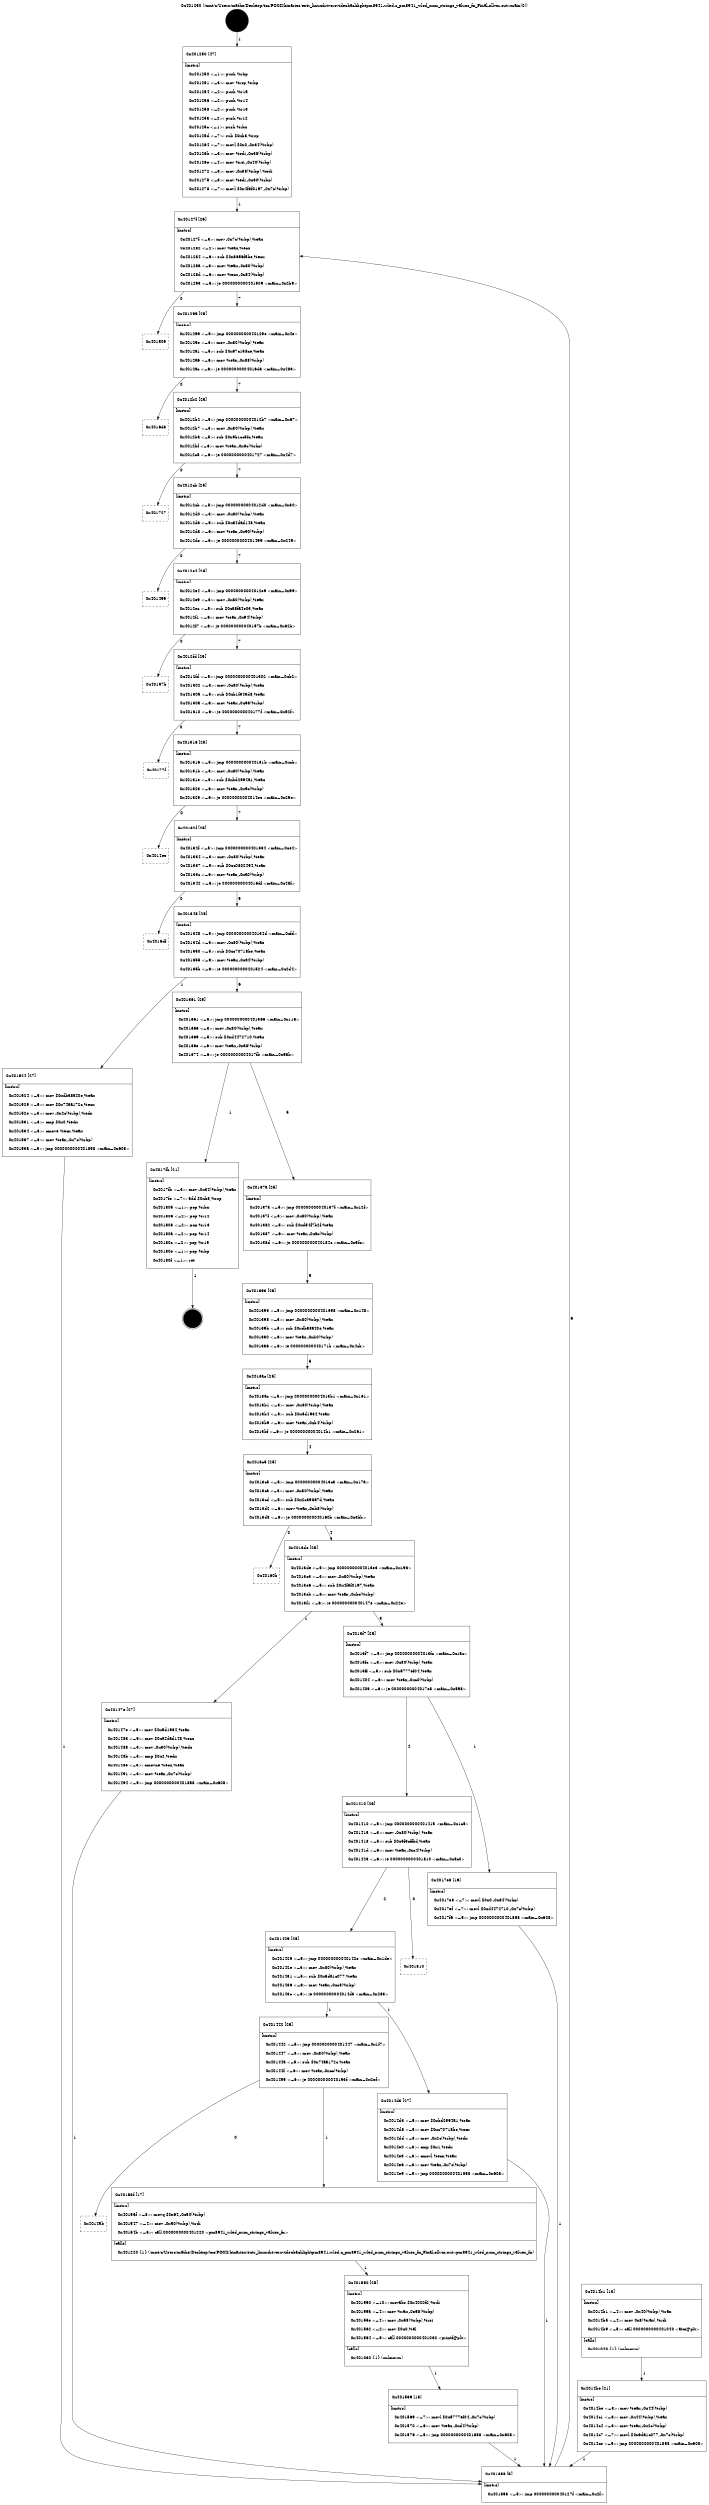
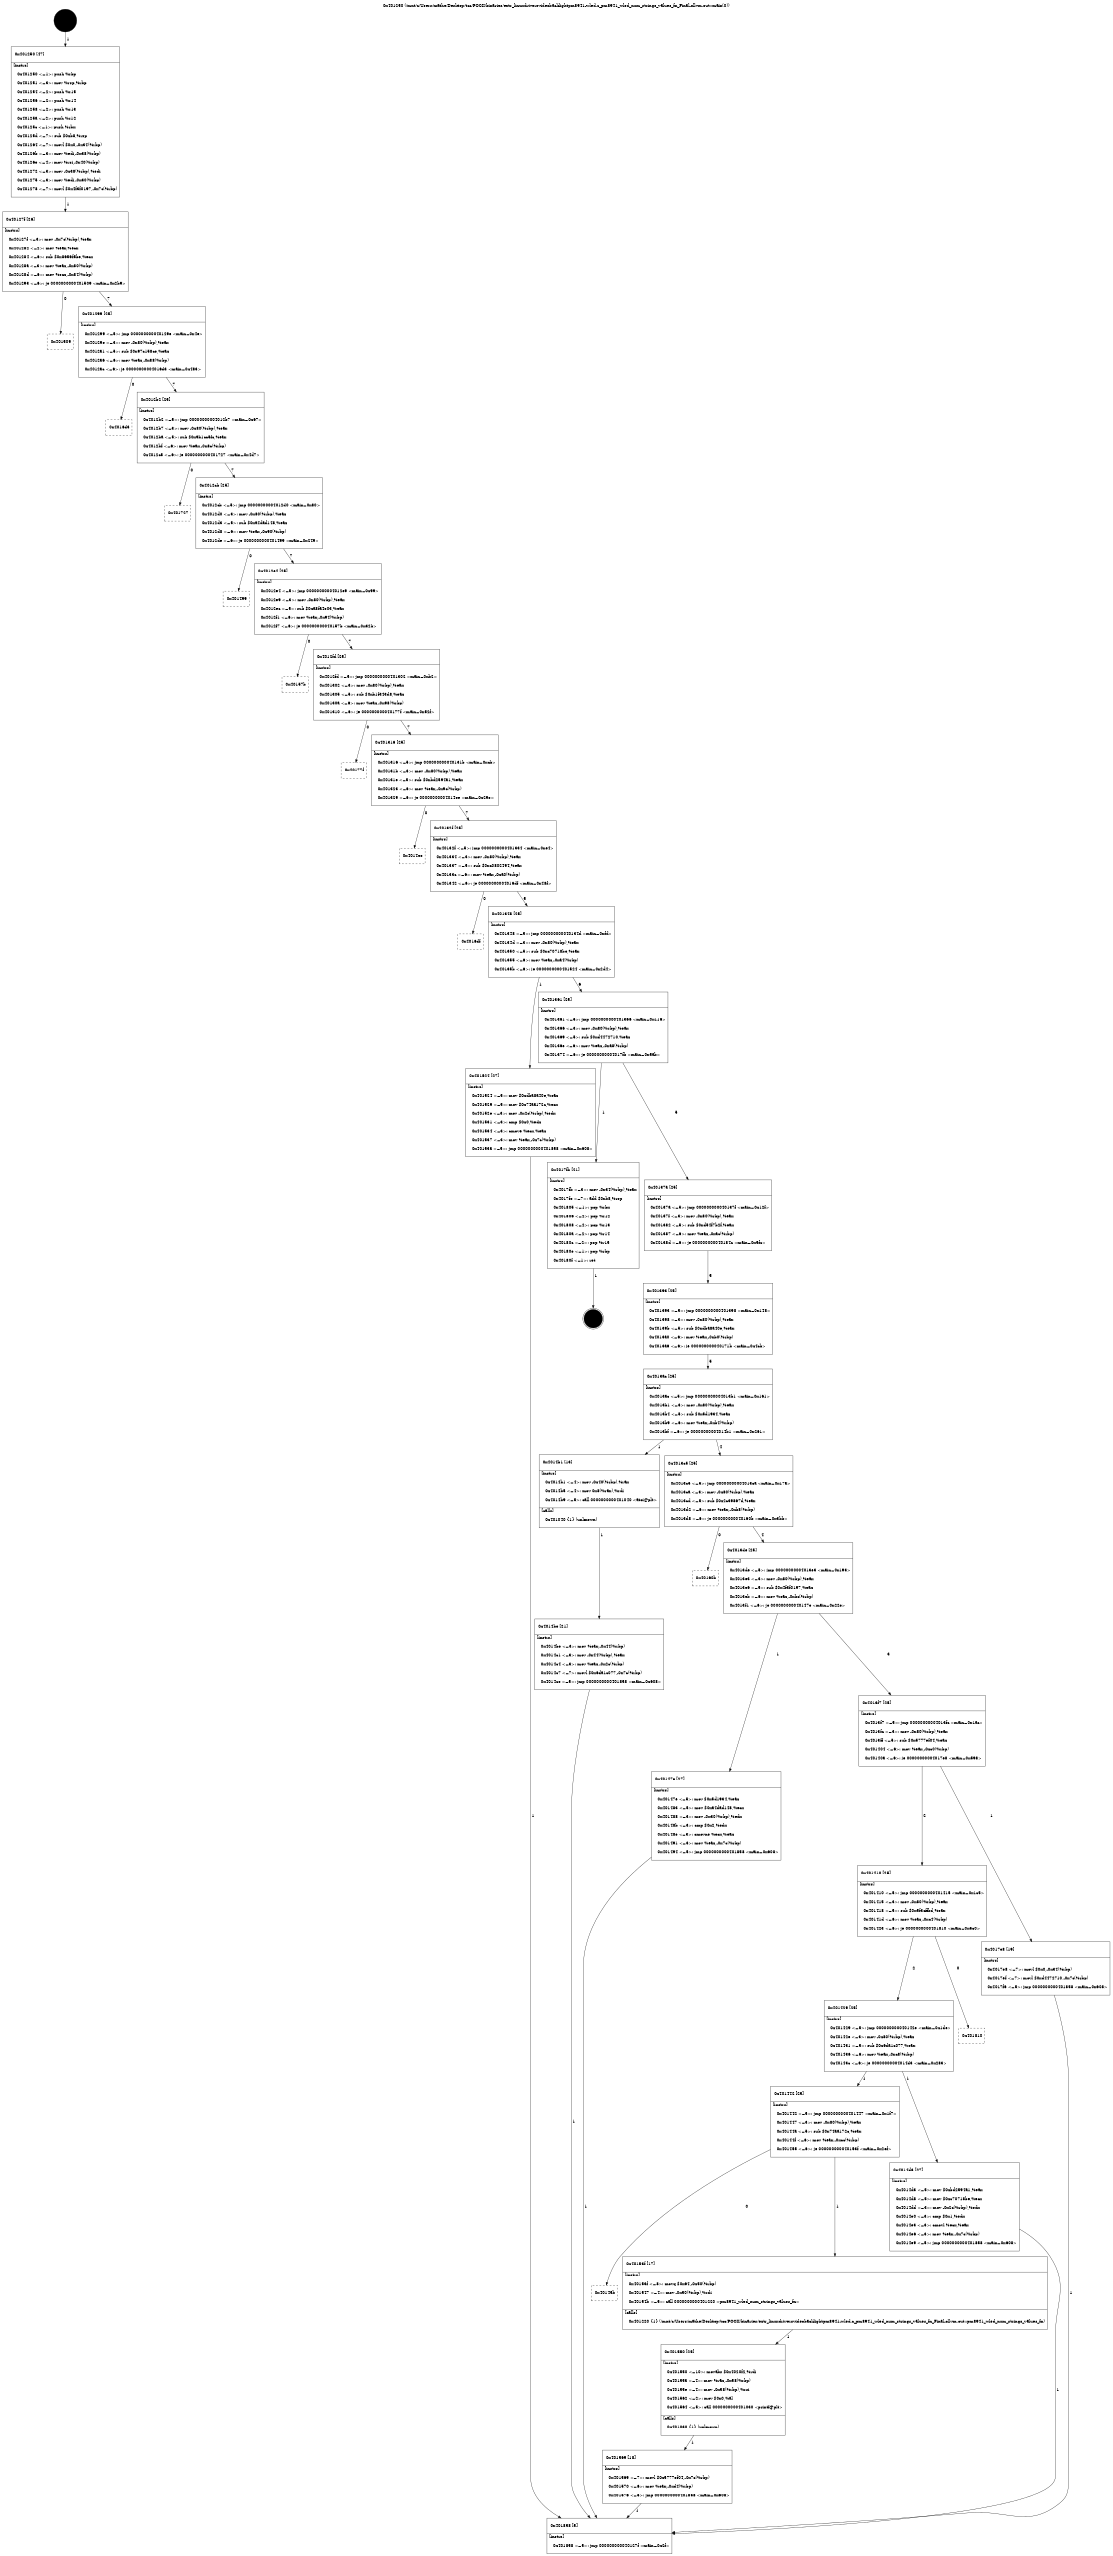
(569, 1259) -> none
none -> (655, 1446)
